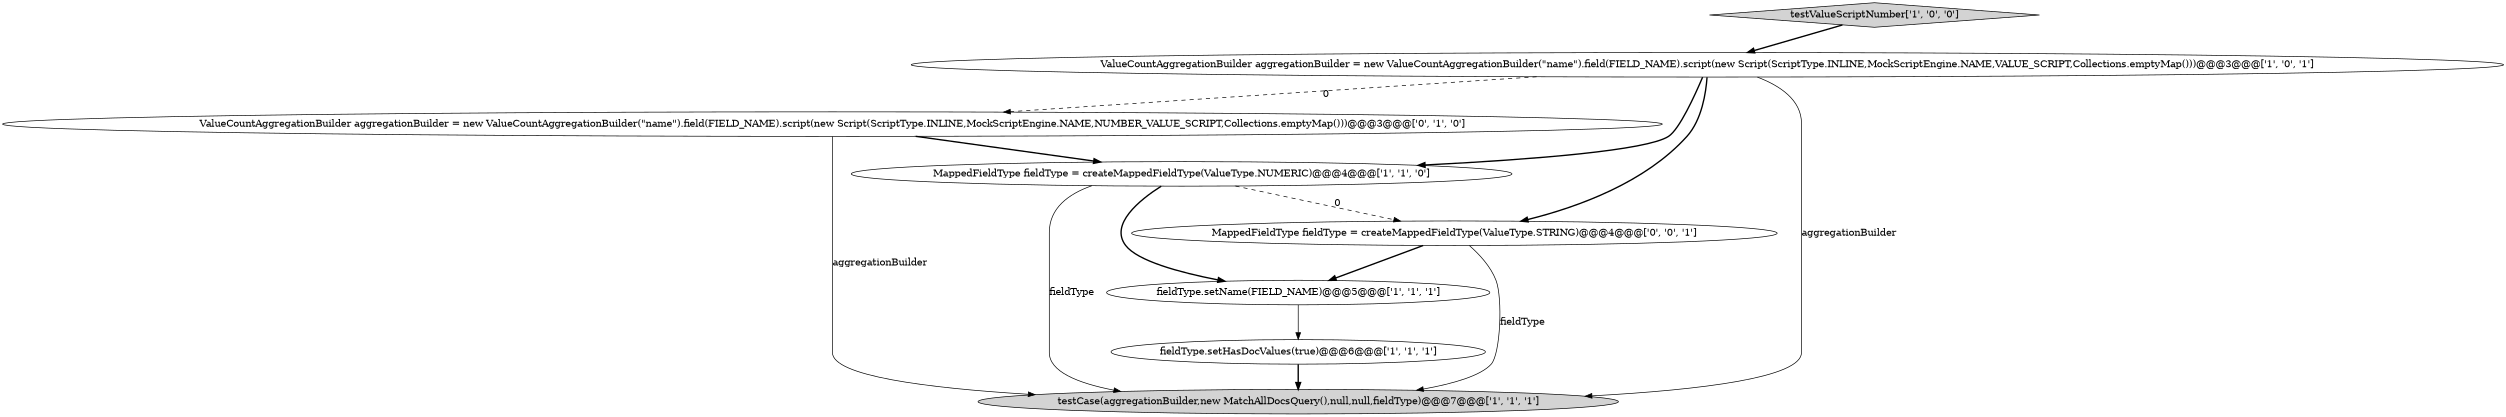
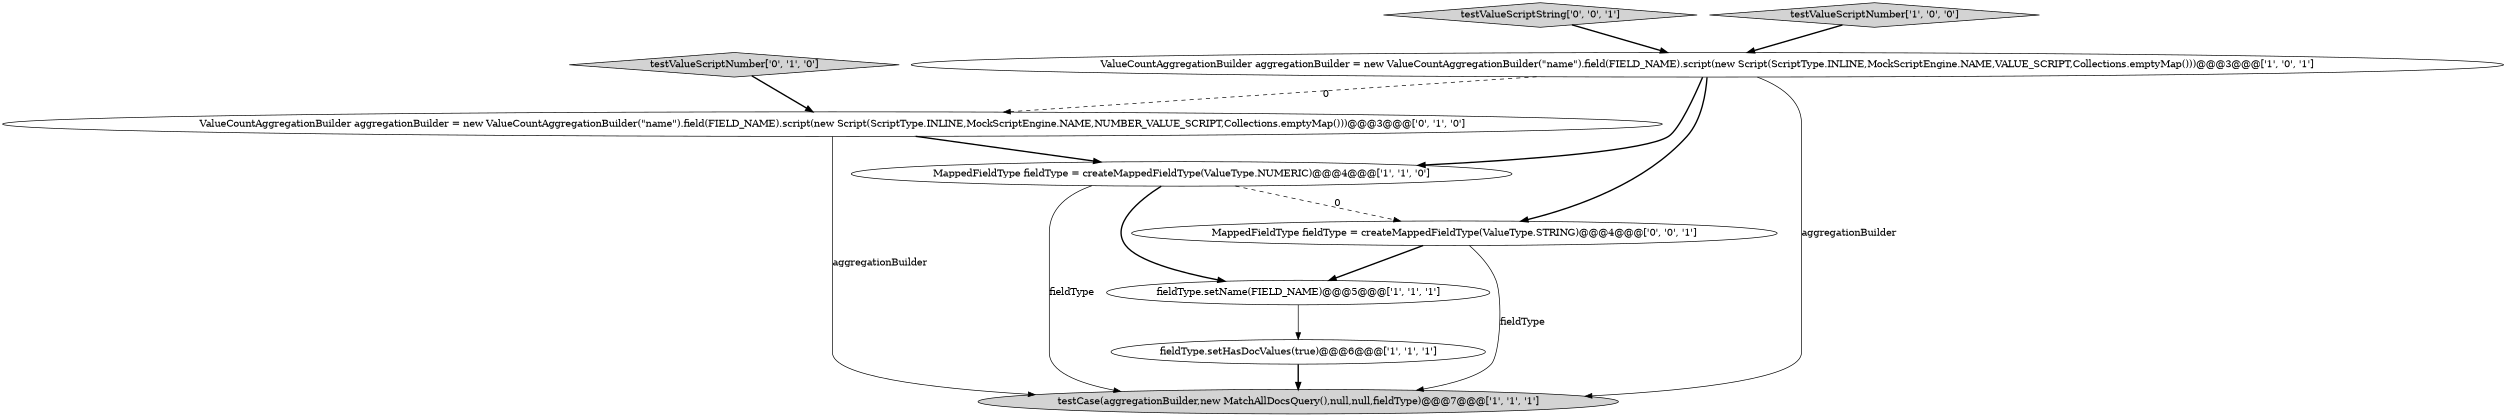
none -> (1540, 15)
none -> (734, 65)
